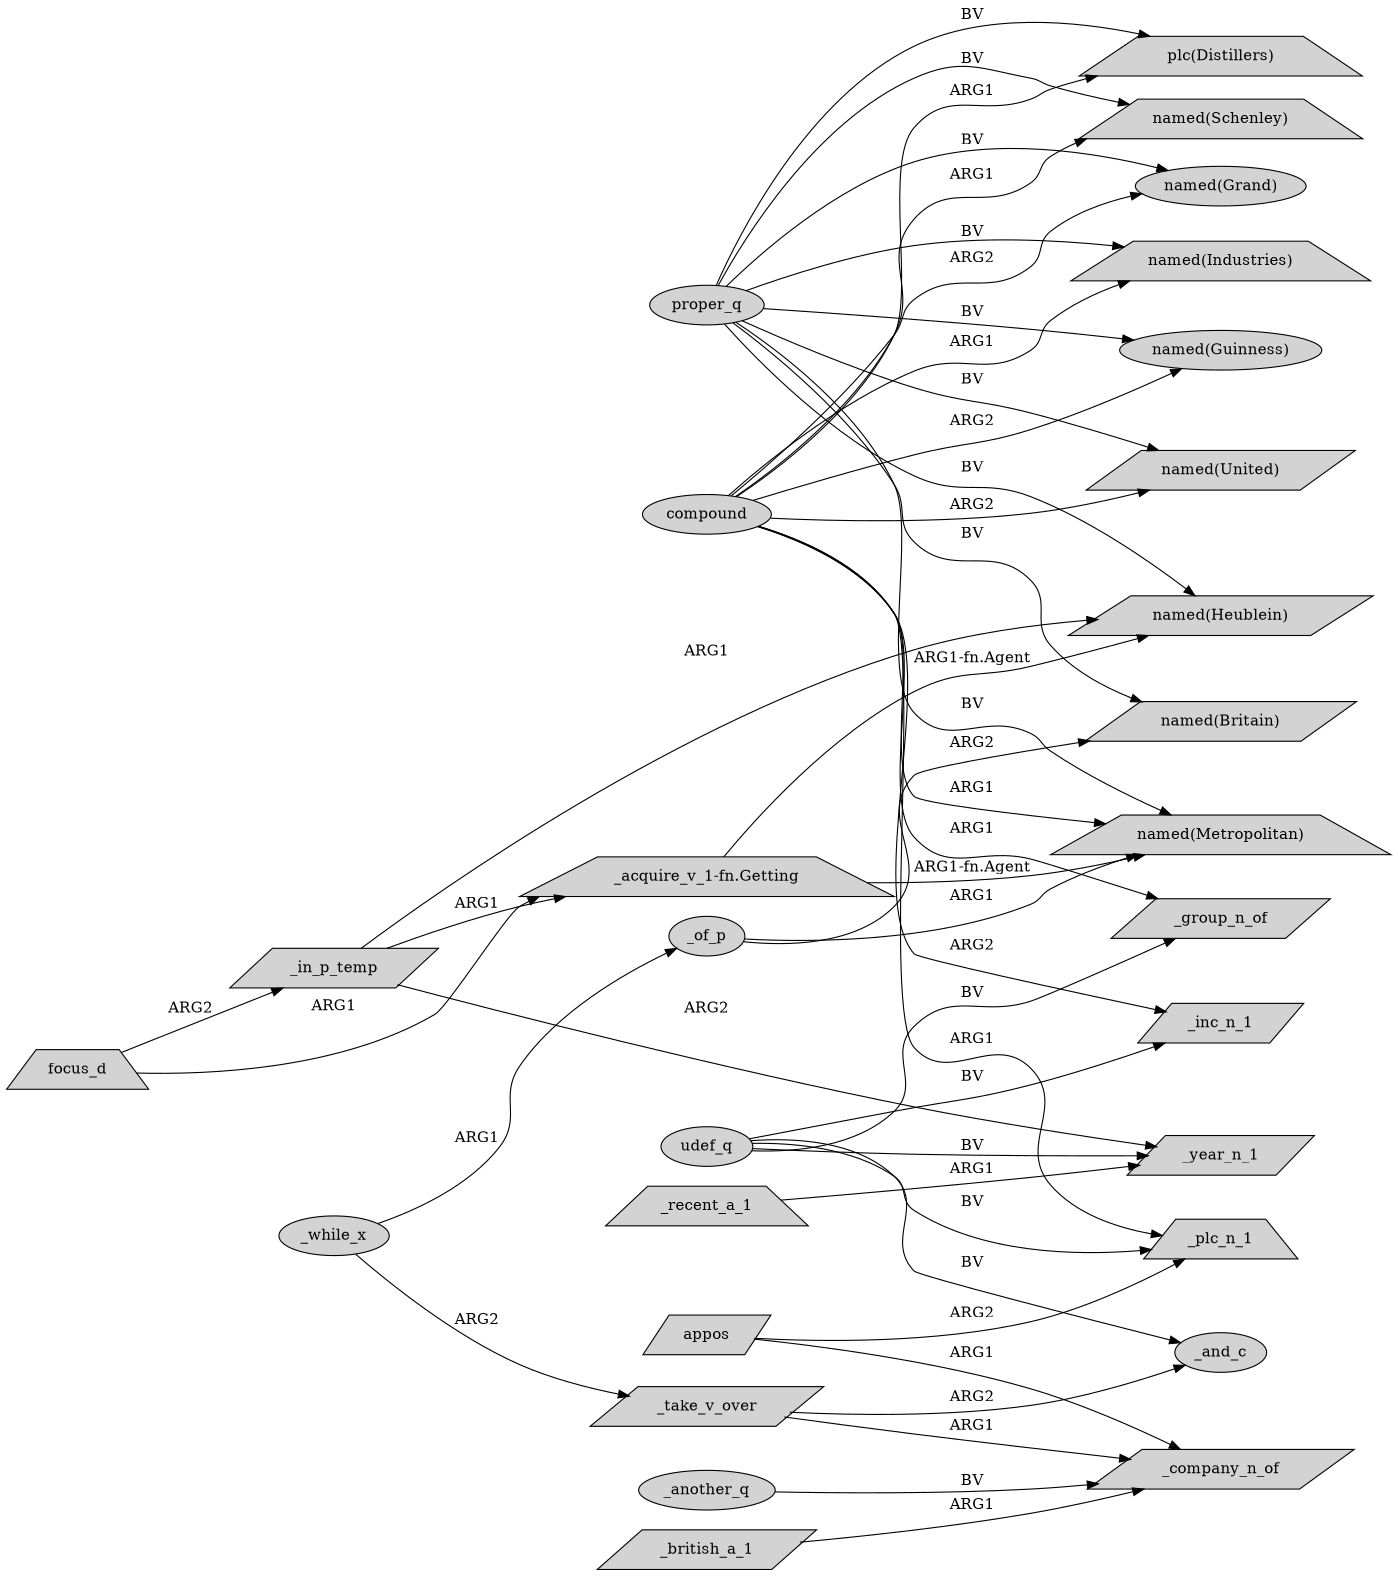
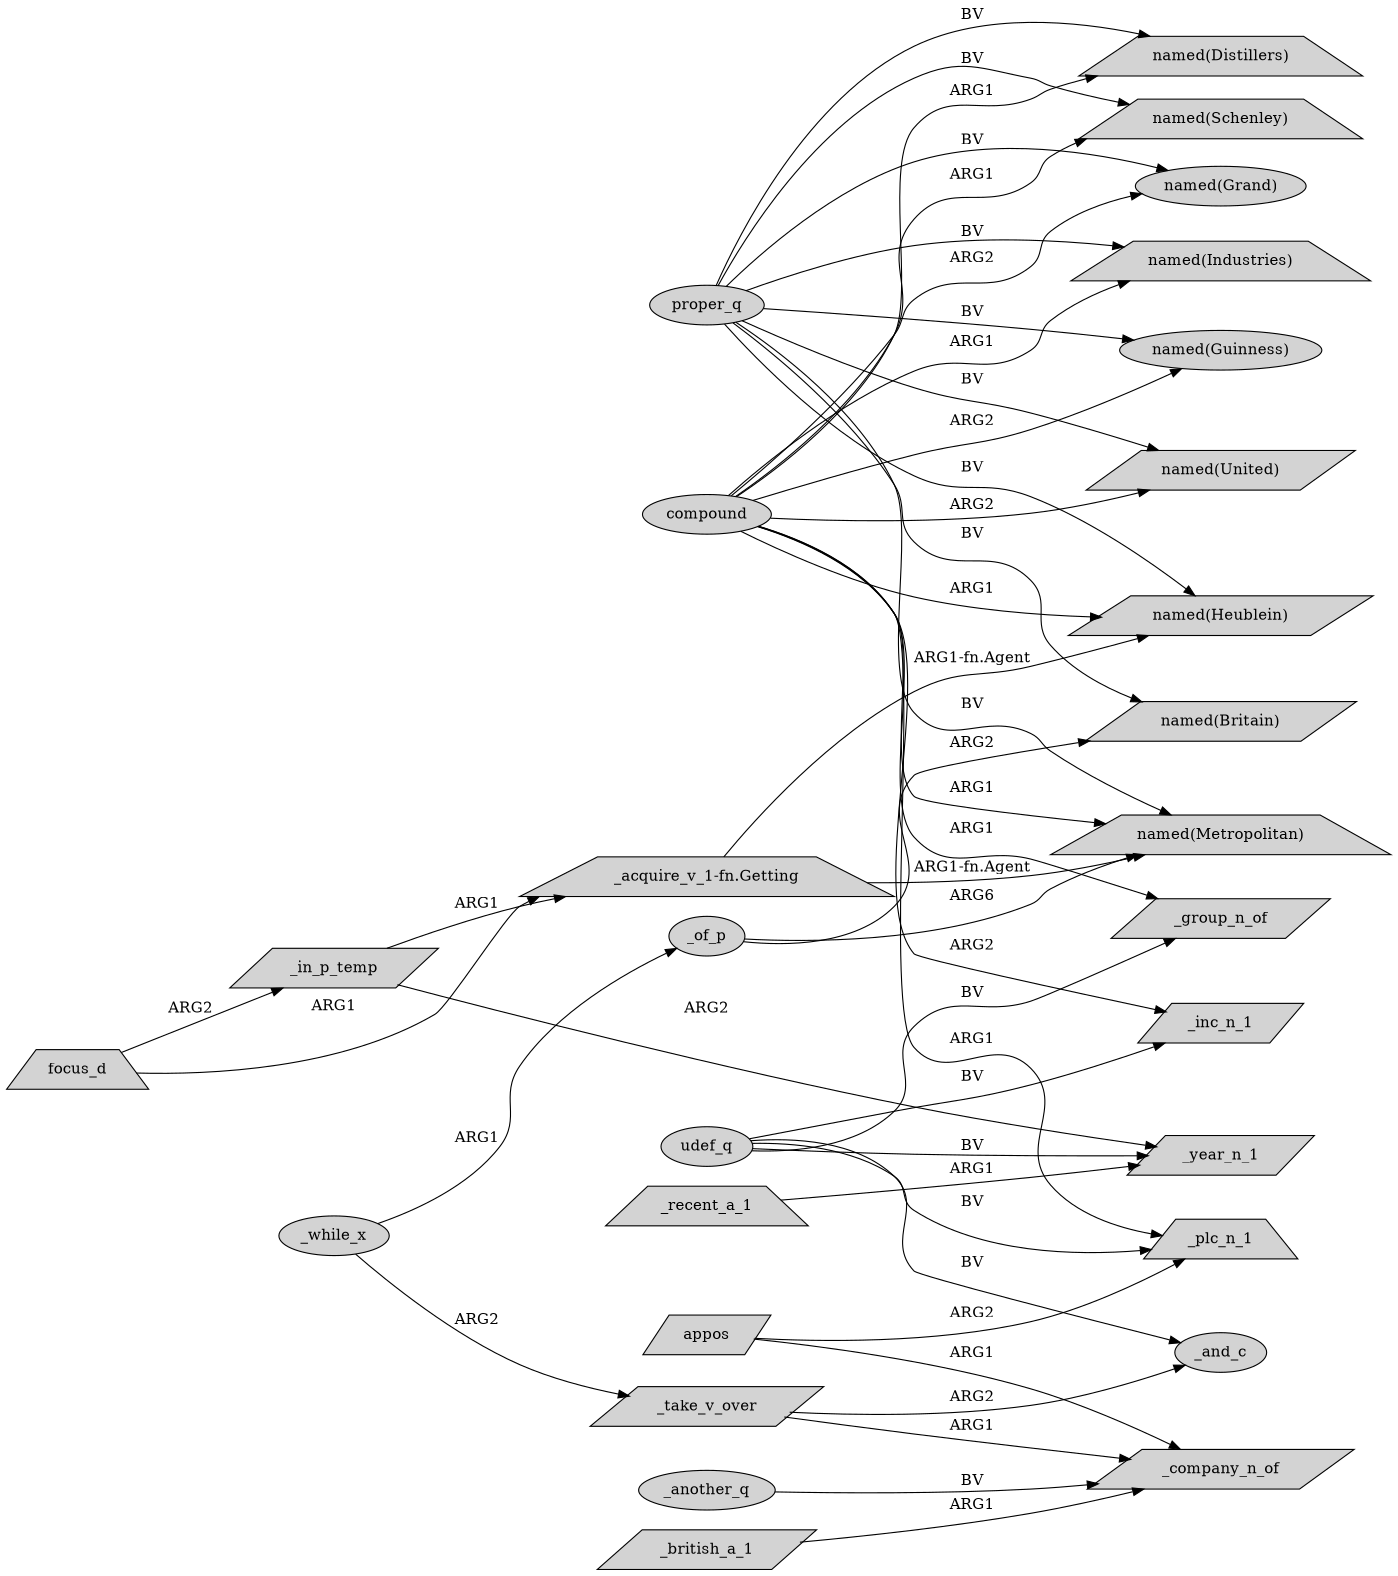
(1221, 56) -> (1221, 56)
(704, 736) -> (910, 596)
(972, 896) -> (972, 896)
